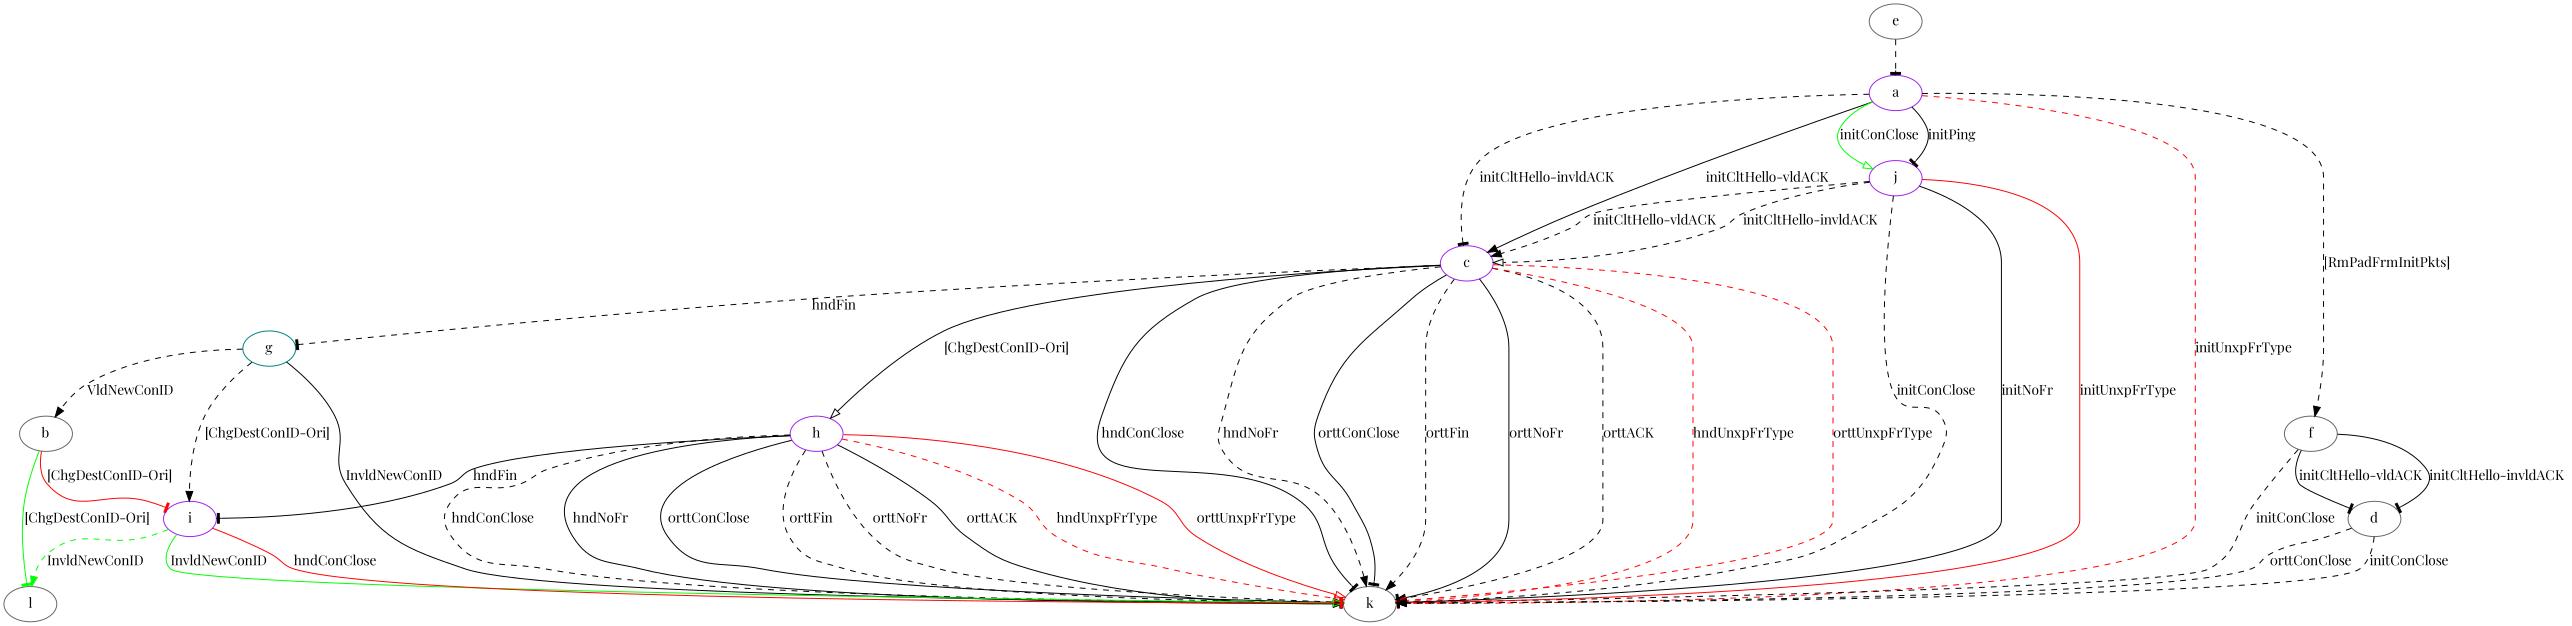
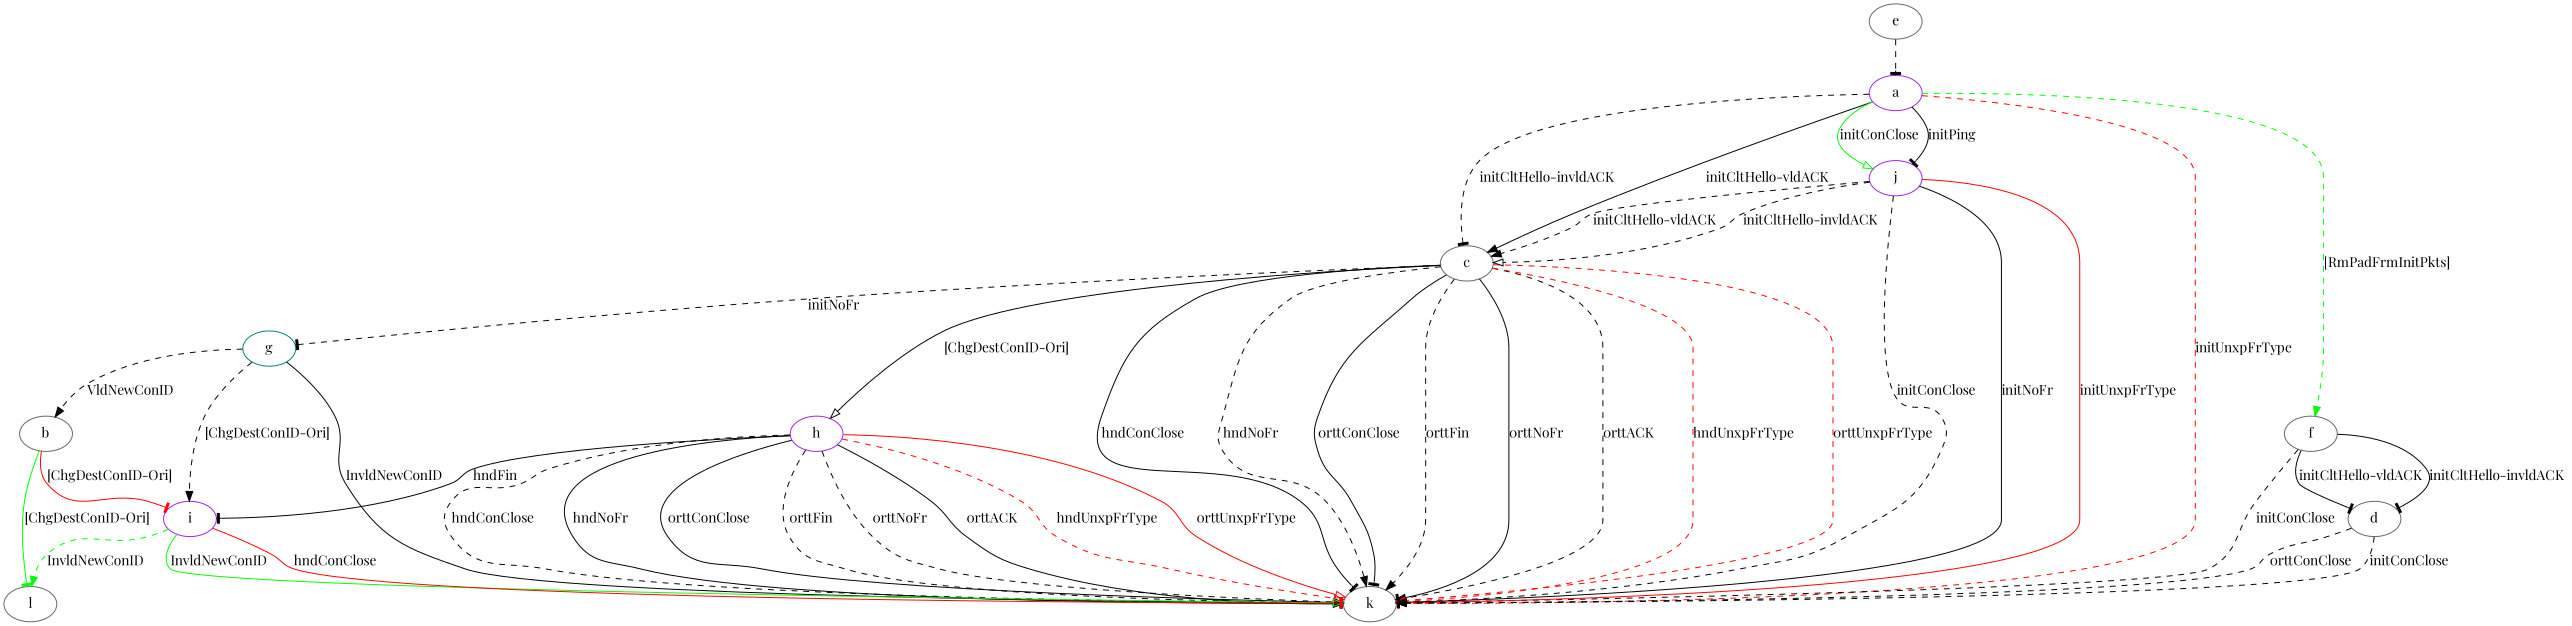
(2248, 122) -> (2248, 122)
(1467, 263) -> (1467, 263)
(836, 306) -> (836, 306)
